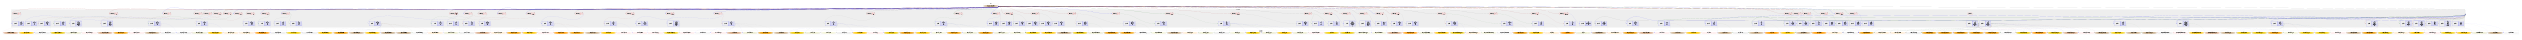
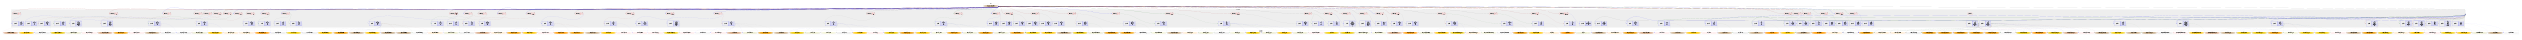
(1017, 33) -> (1017, 33)
